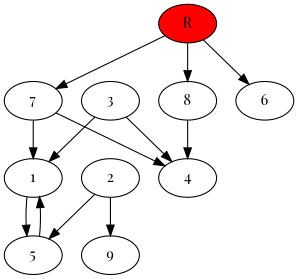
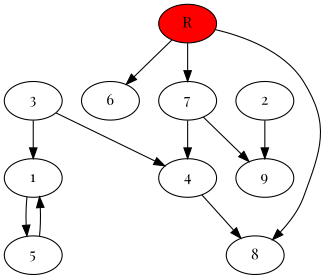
(33, 134) -> (222, 136)
(188, 134) -> (218, 212)
(76, 213) -> none
